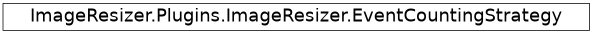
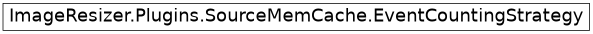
(296, 17) -> (296, 17)
